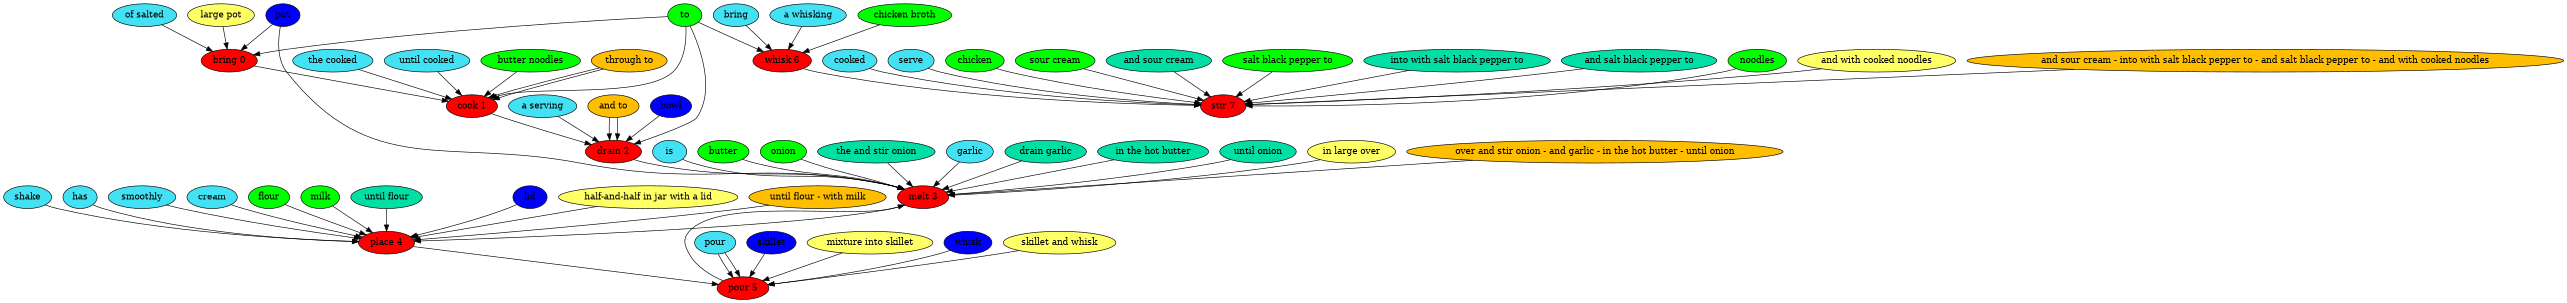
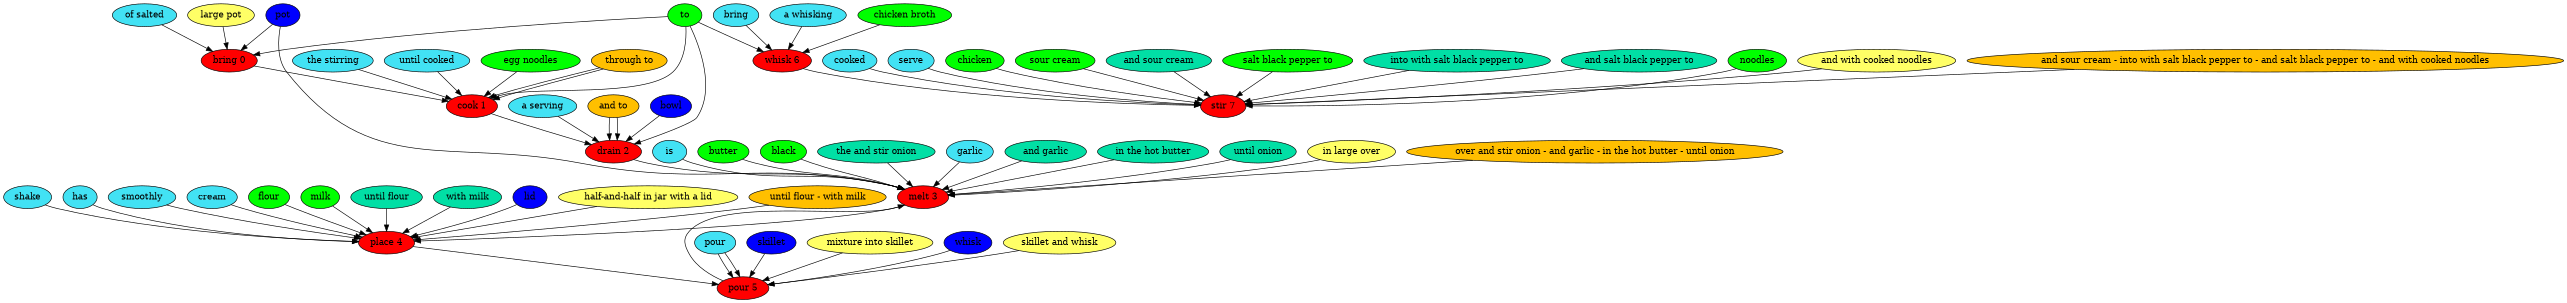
(333, 61) -> (333, 61)
(531, 61) -> (531, 61)
(783, 152) -> (783, 152)
(1046, 152) -> (1046, 152)
none -> (467, 197)
